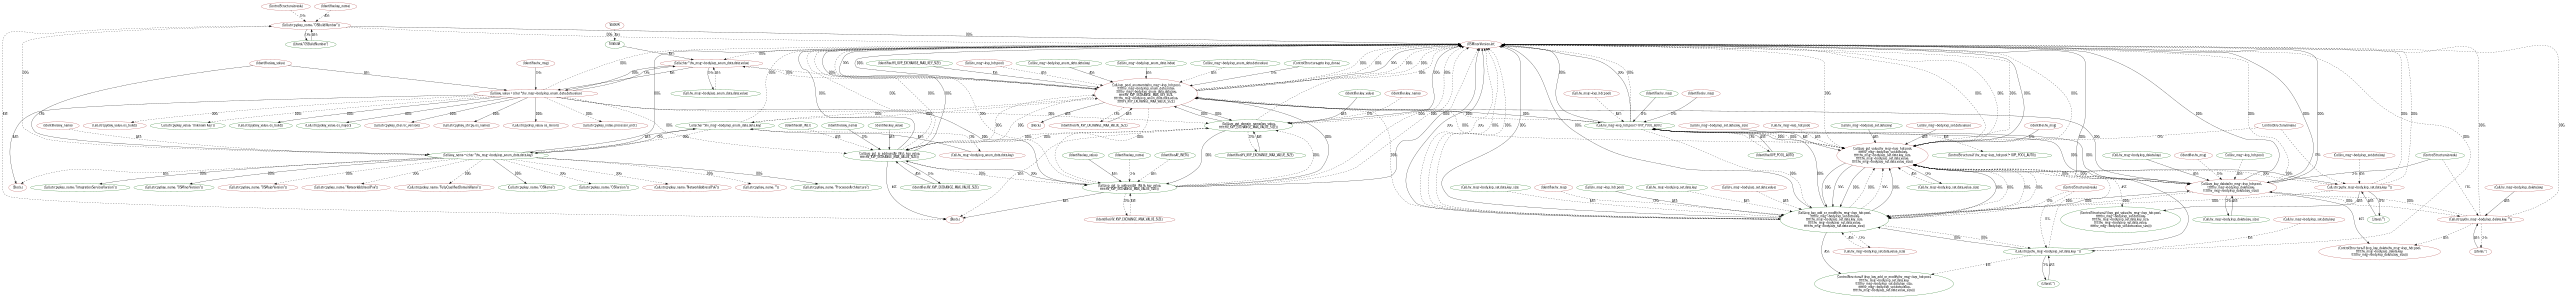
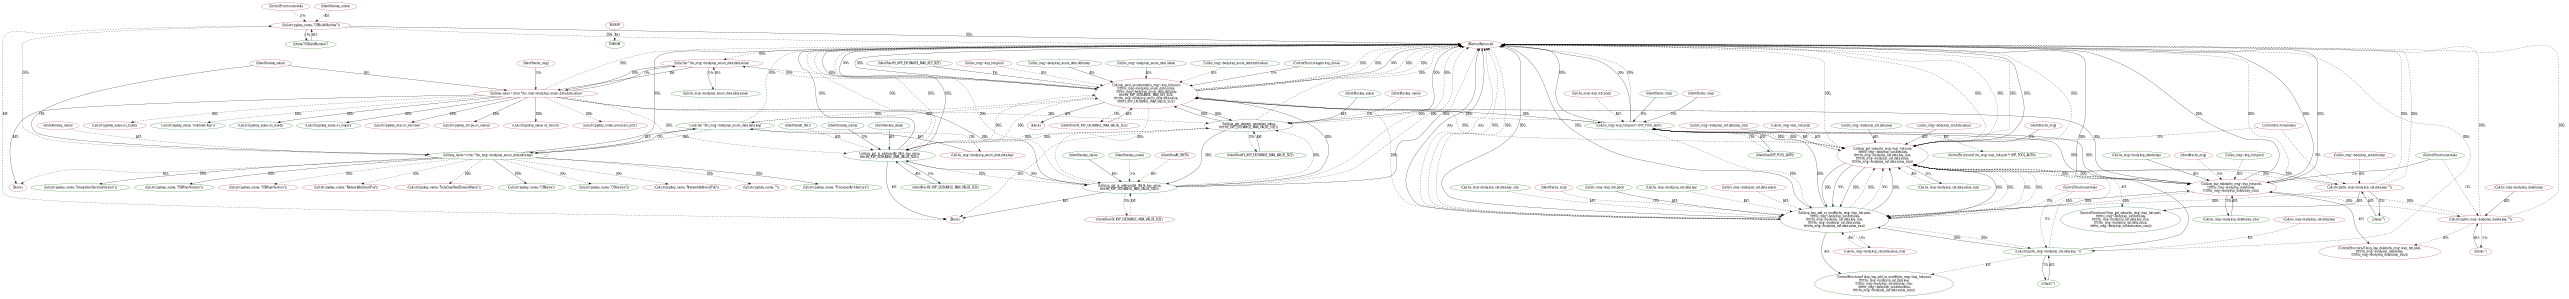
(1481, 44) -> (1481, 44)
(661, 54) -> none
(1175, 155) -> (1175, 155)
